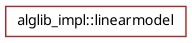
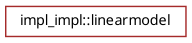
(96, 21) -> (96, 21)
